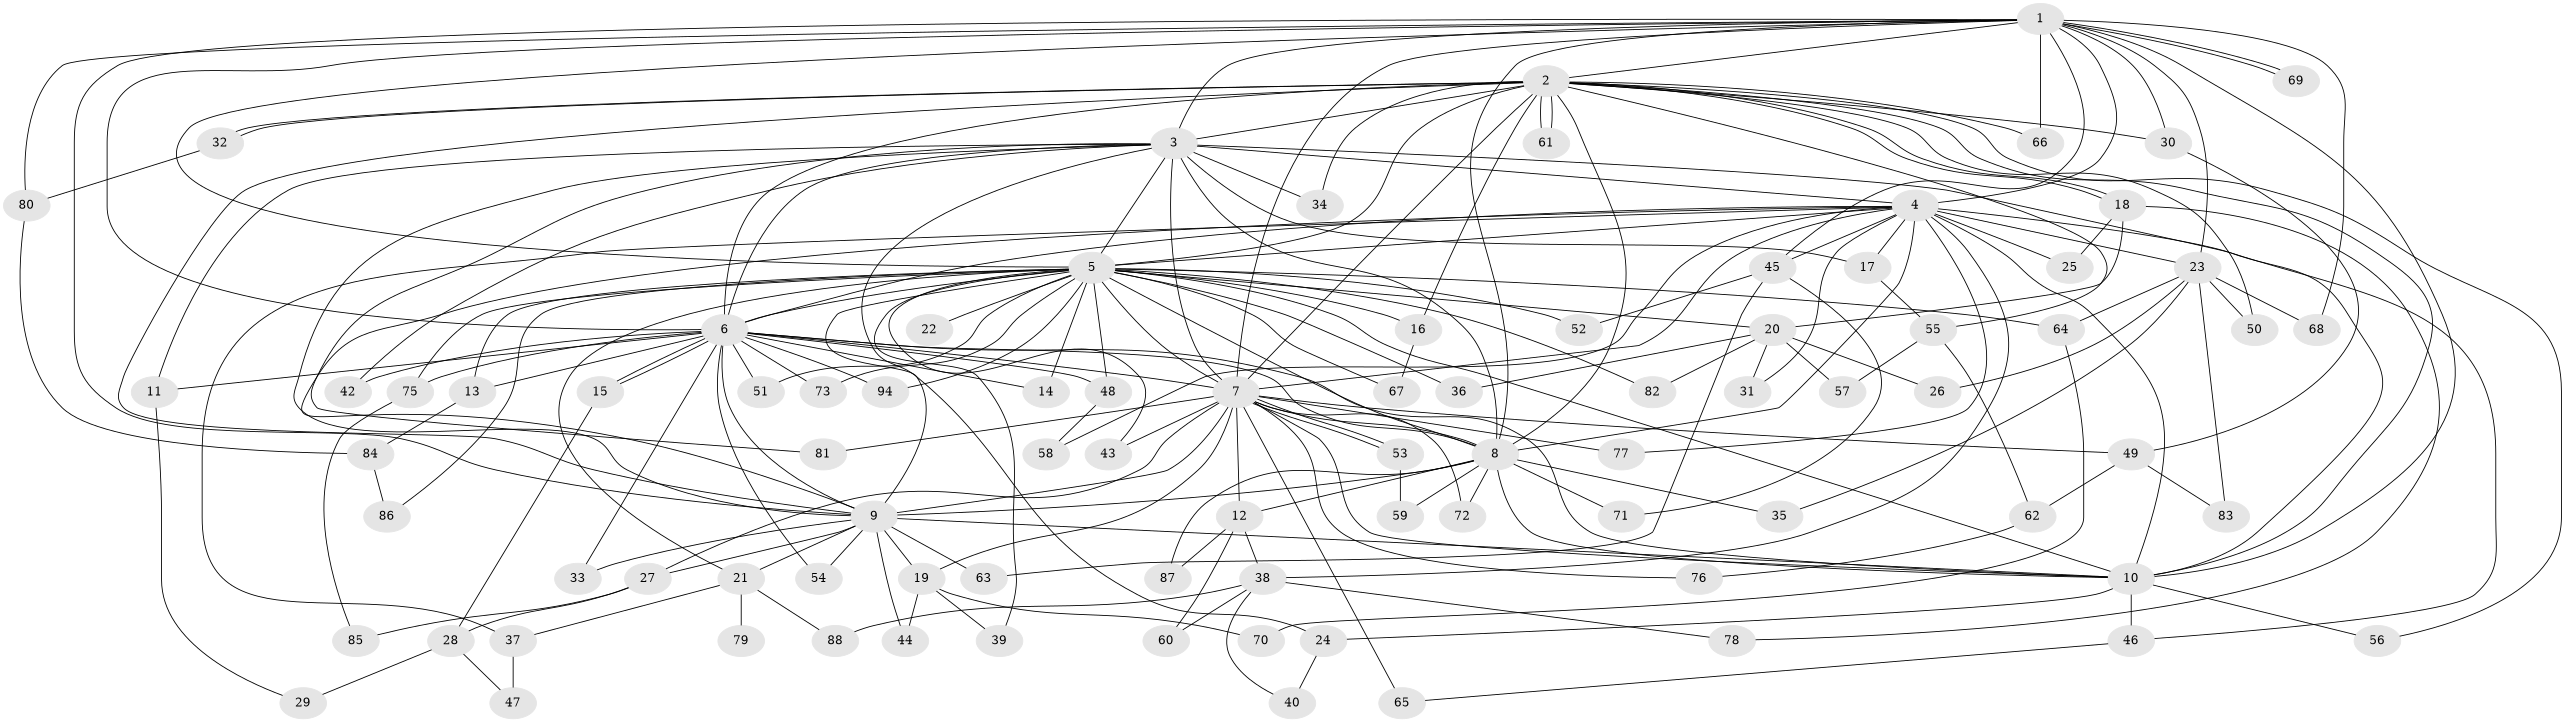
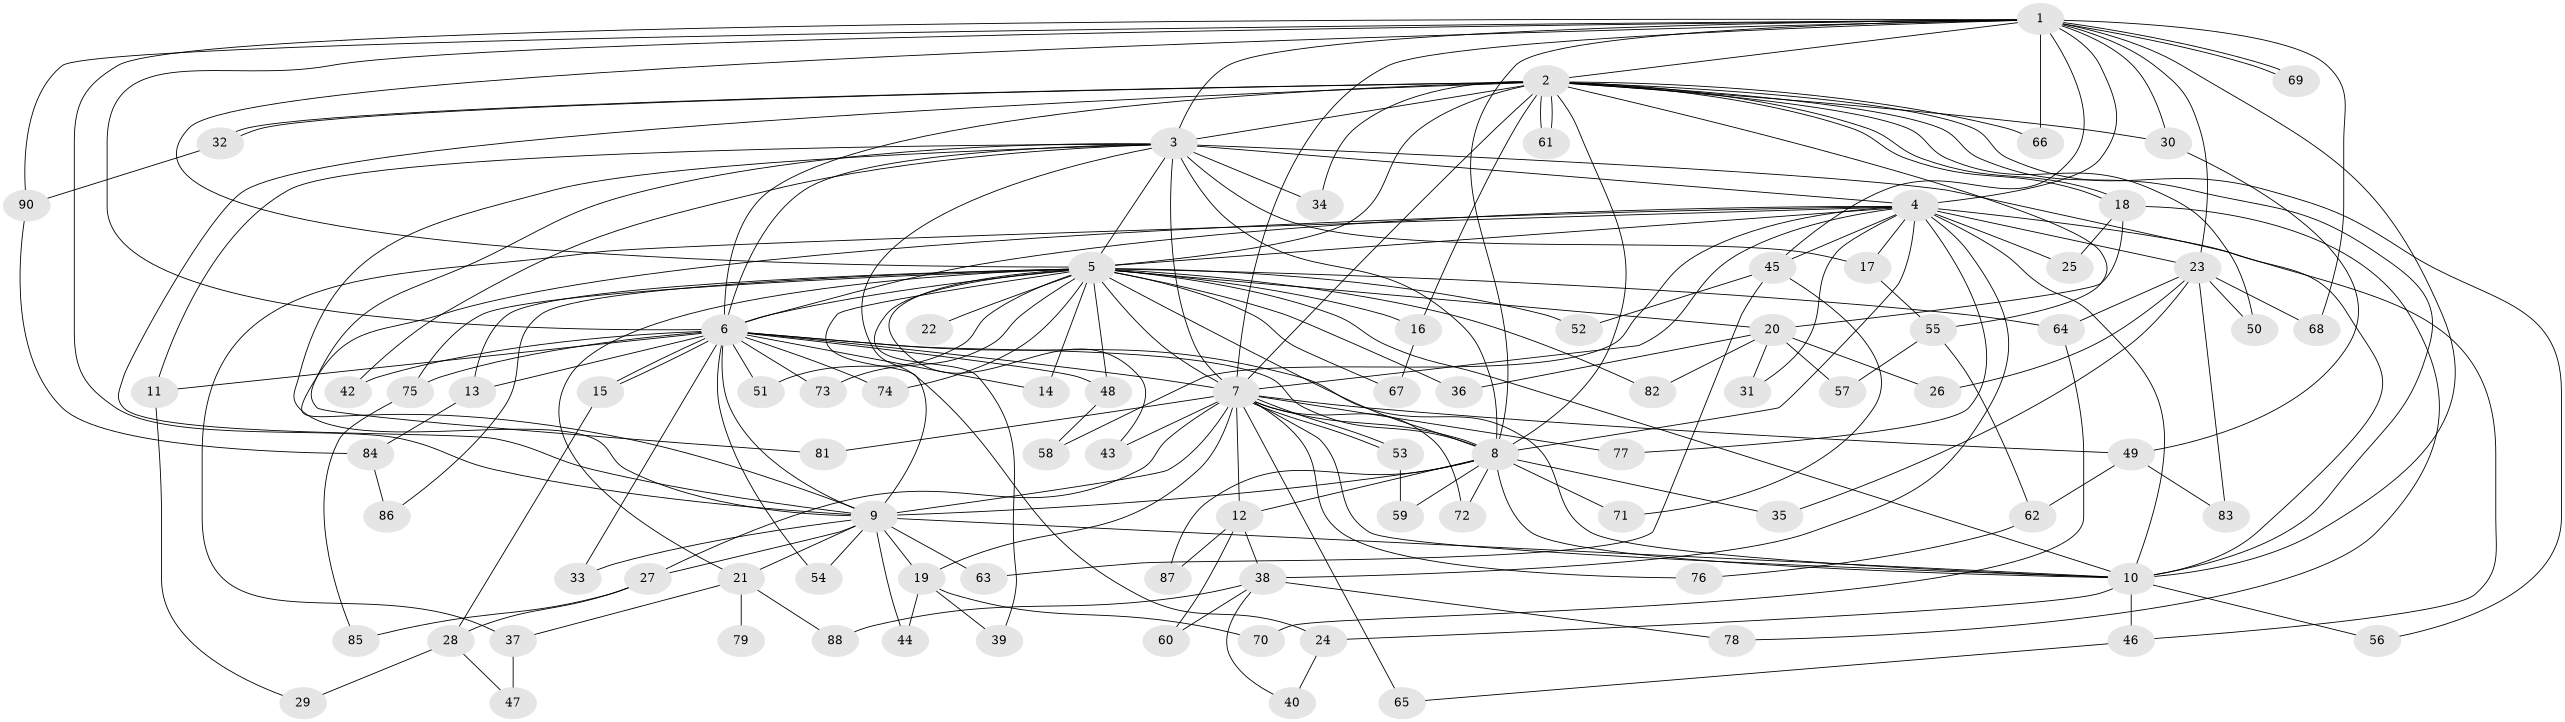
(27, 206) -> (27, 206)
(885, 392) -> (885, 392)
